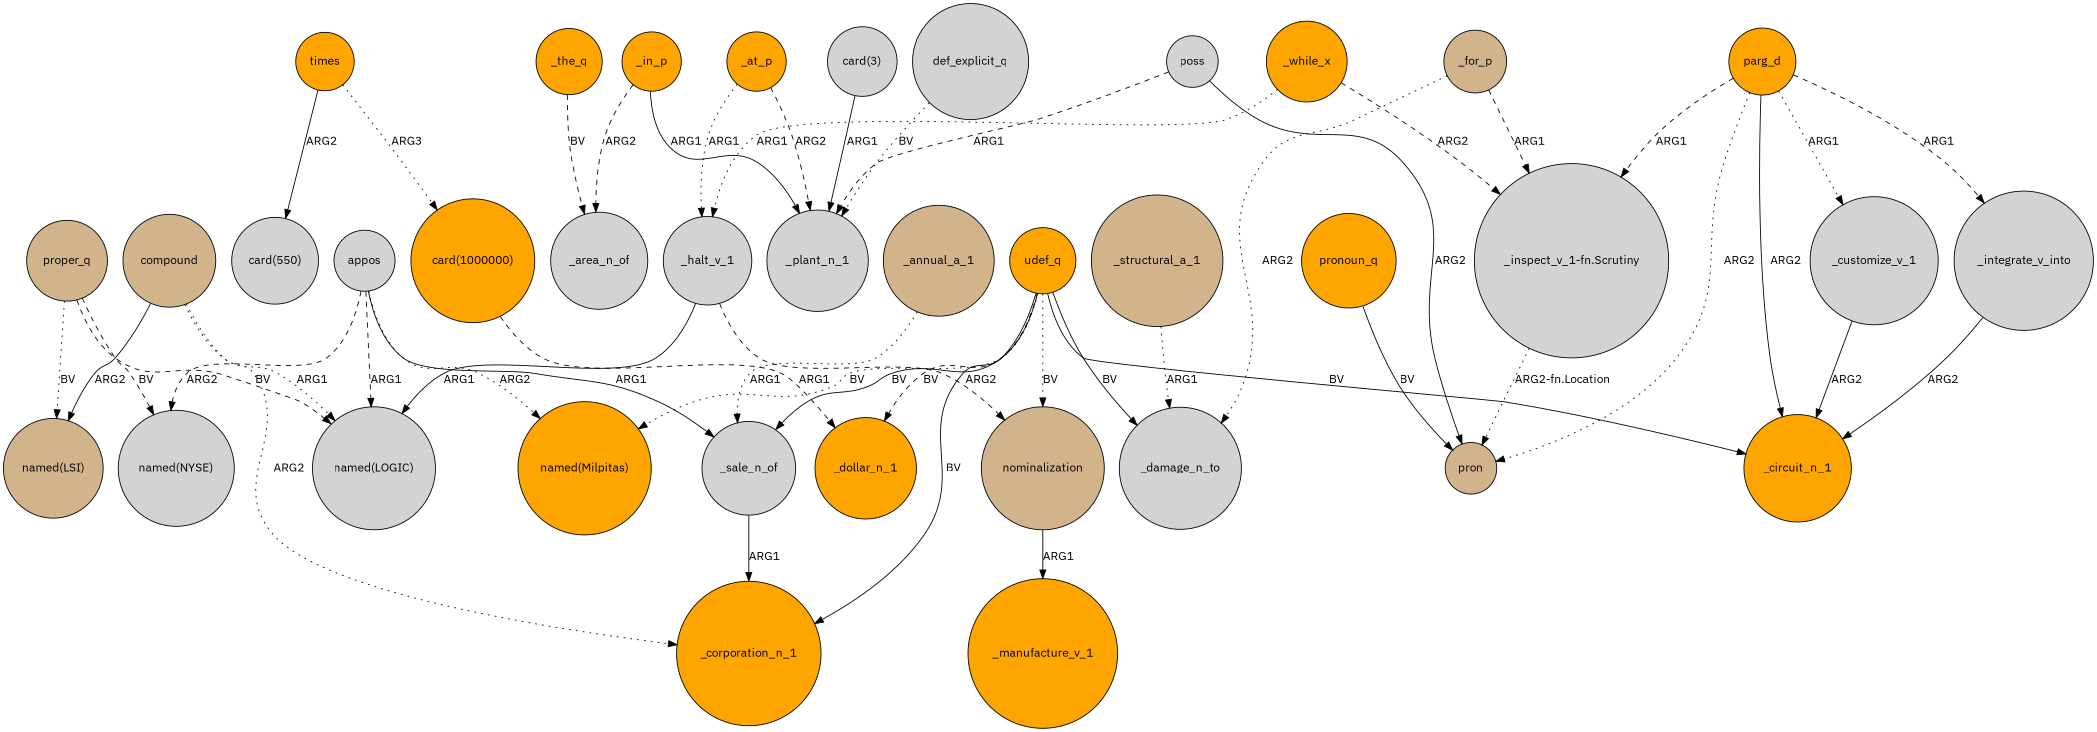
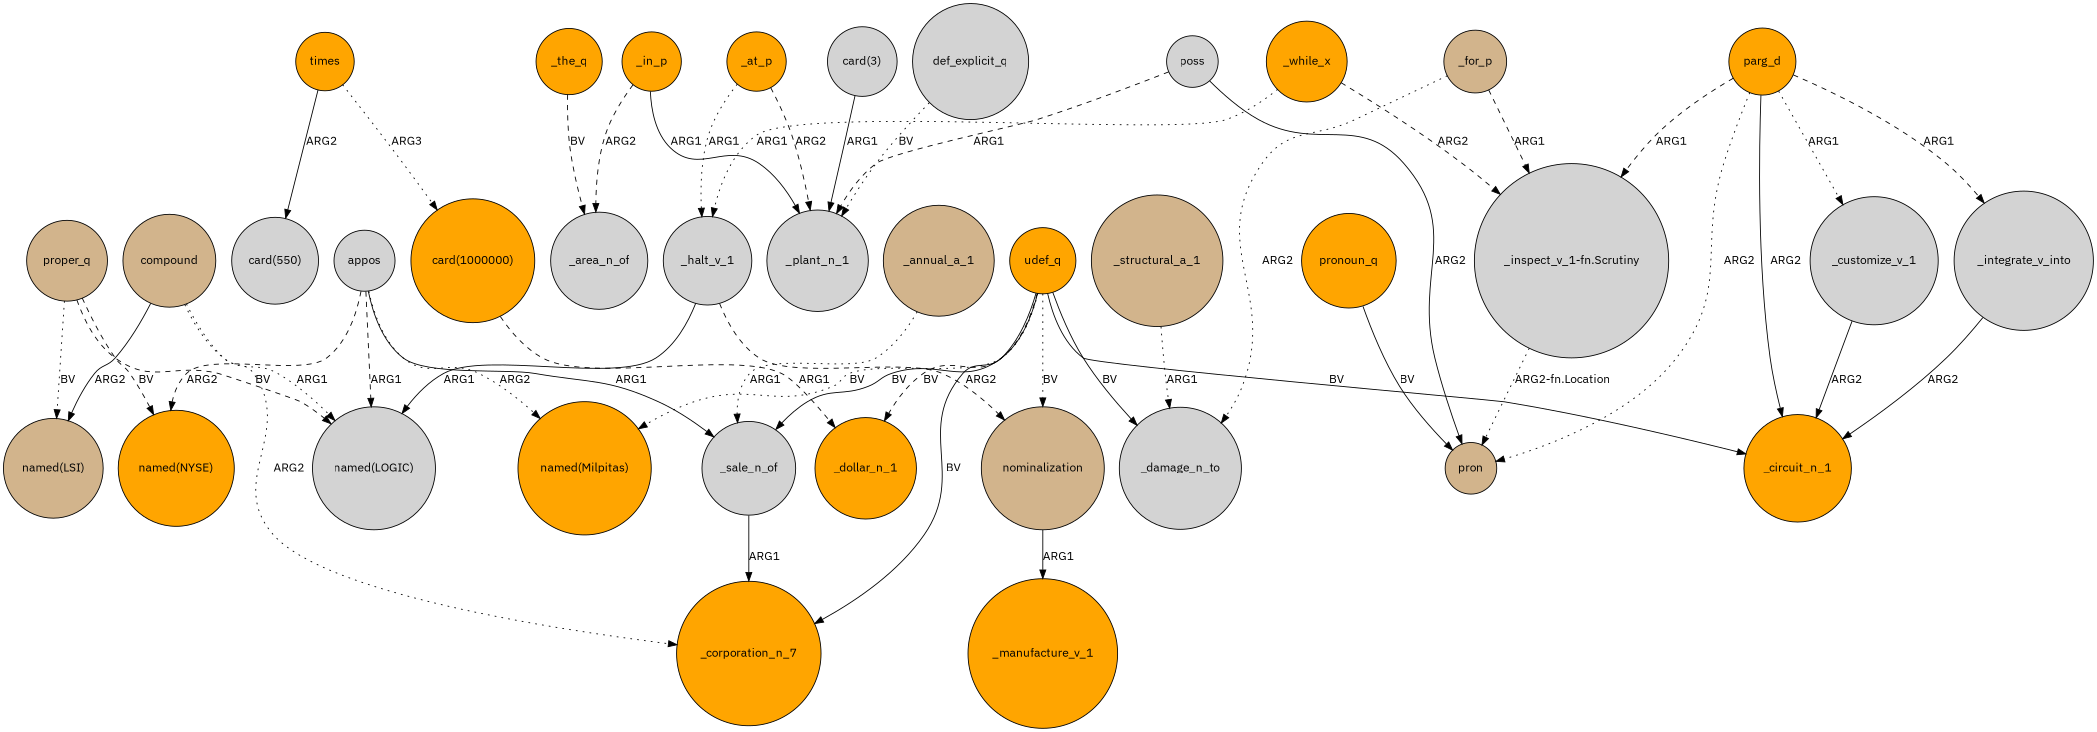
(176, 468) -> (176, 468)
(749, 654) -> (749, 654)
